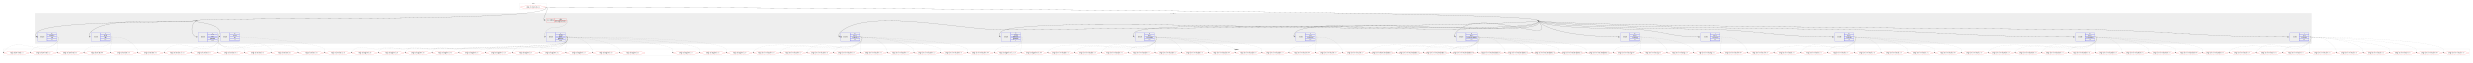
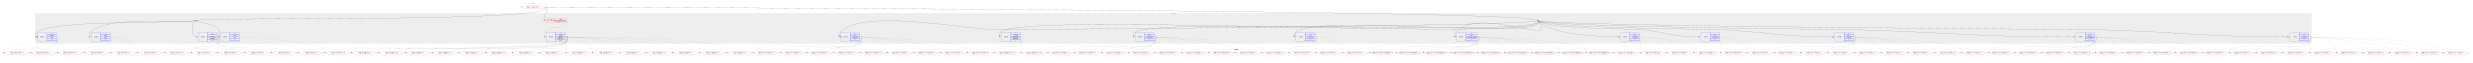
none -> (659, 53)
